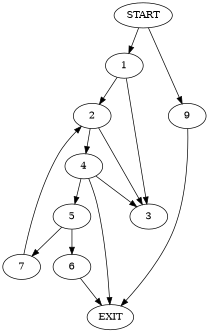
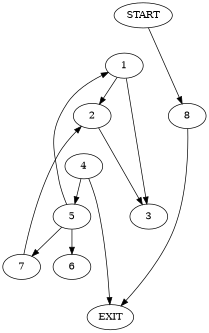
(135, 37) -> (55, 131)
(187, 116) -> (187, 116)
(89, 137) -> none
(113, 189) -> none
(89, 289) -> none
